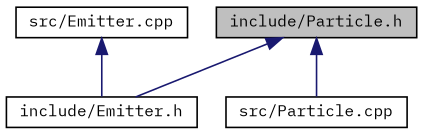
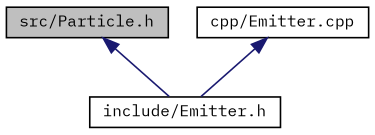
(102, 22) -> (283, 22)
(317, 22) -> (87, 22)
(317, 112) -> none
